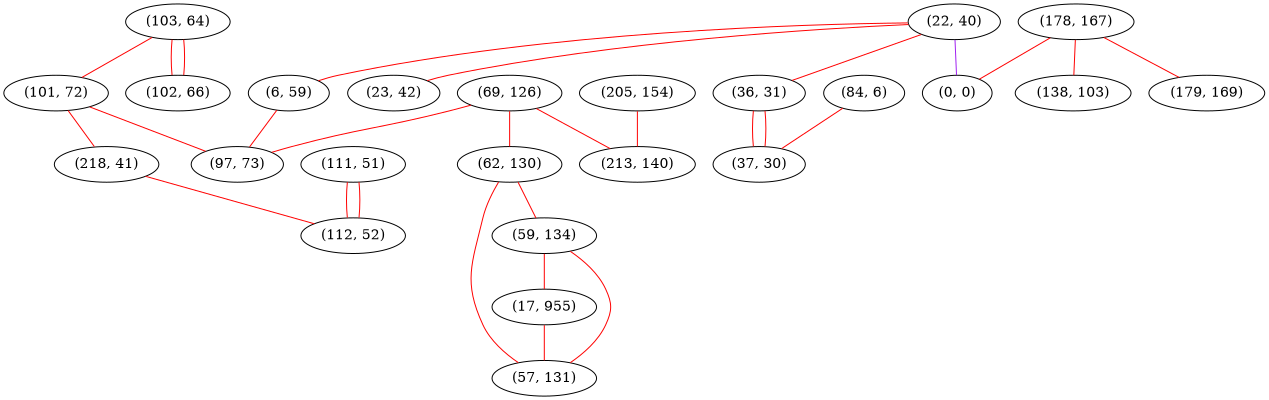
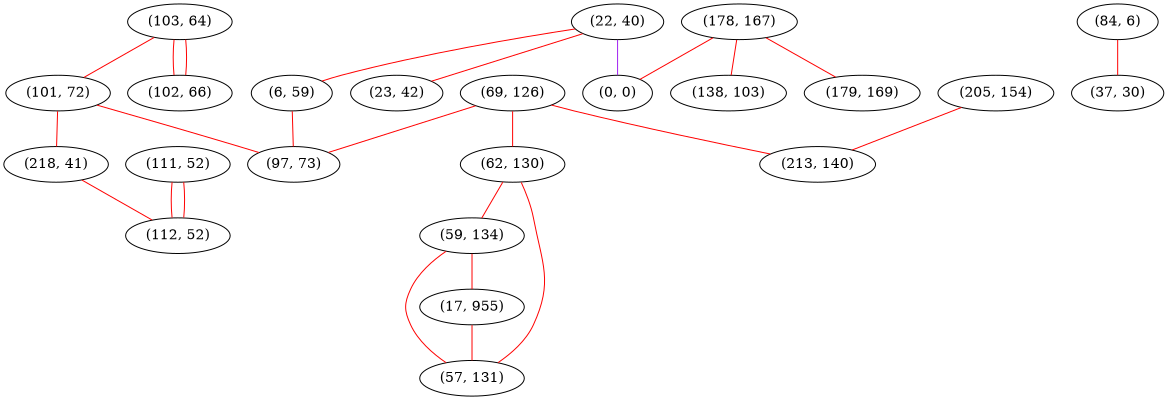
(759, 93) -> none
(353, 164) -> (178, 164)
